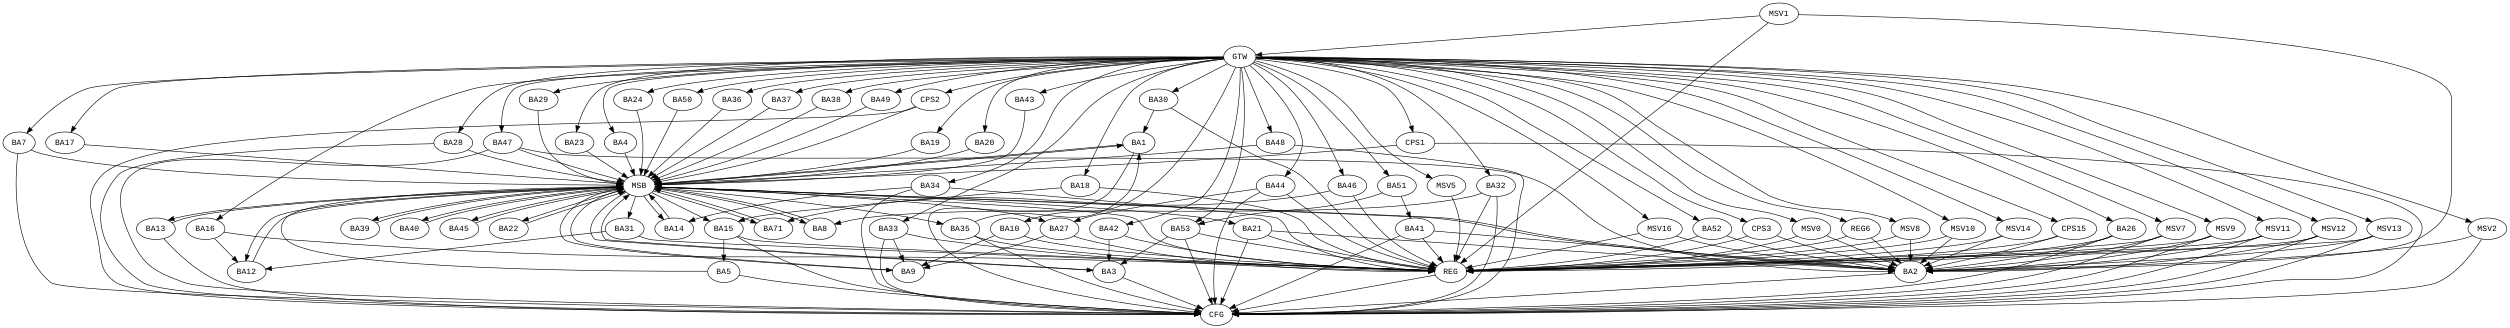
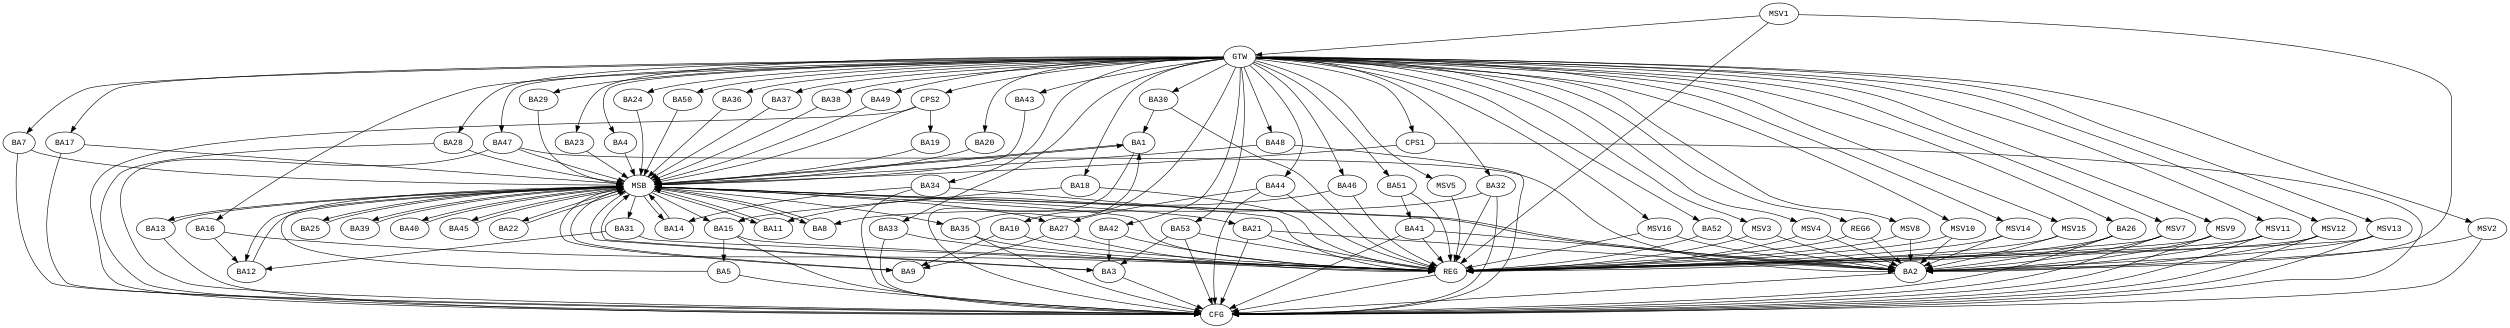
(1074, 70) -> (930, 118)
(1338, 204) -> (1436, 214)
none -> (311, 229)
(773, 229) -> (773, 229)
(1762, 229) -> (1762, 229)
(1811, 229) -> (1811, 229)
(2074, 229) -> (2074, 229)
(896, 245) -> none
none -> (562, 305)
